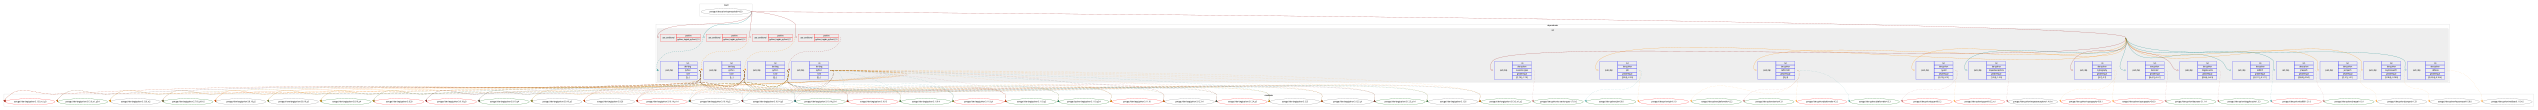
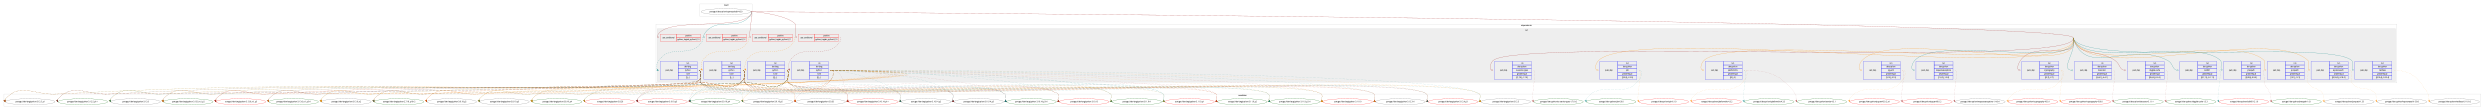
(294, 102) -> (504, 102)
(1084, 102) -> (1295, 102)
(1717, 102) -> none
